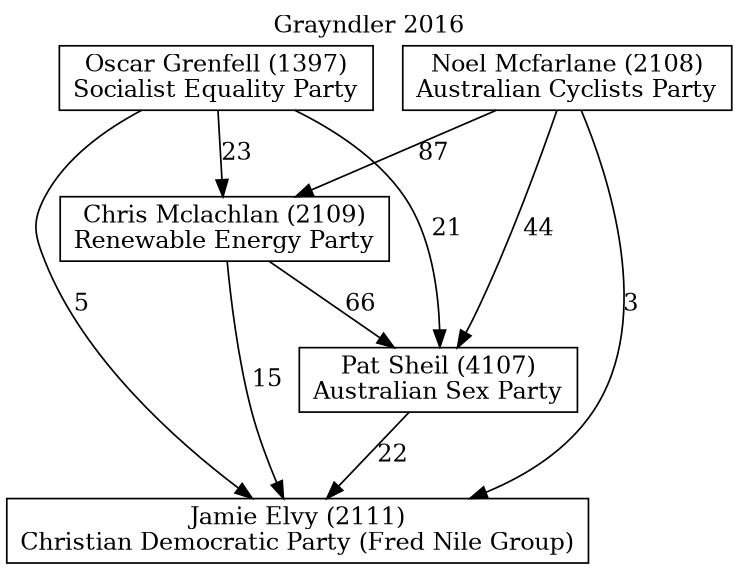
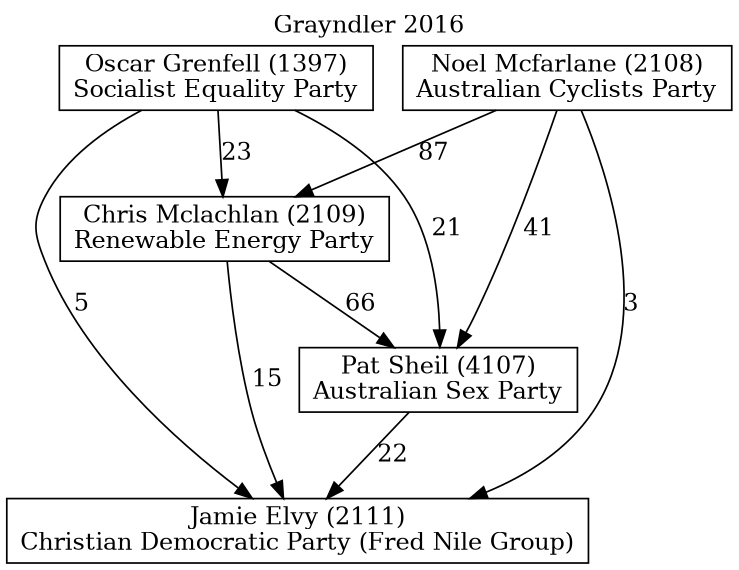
(539, 229) -> (539, 229)
